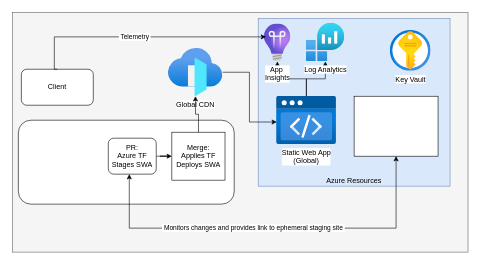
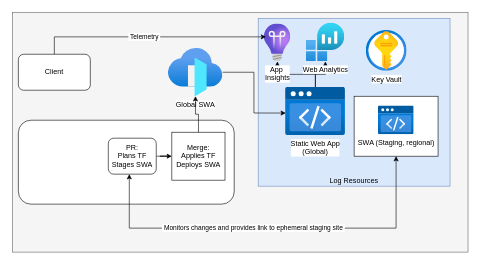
(411, 51) -> (387, 51)
(326, 70) -> (326, 70)
(57, 87) -> (54, 72)
(196, 105) -> (196, 105)
(307, 120) -> (316, 111)
none -> (396, 120)
(132, 156) -> (132, 156)
(354, 180) -> (354, 180)
